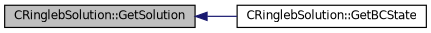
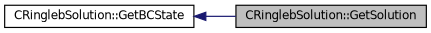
(222, 16) -> (221, 16)
